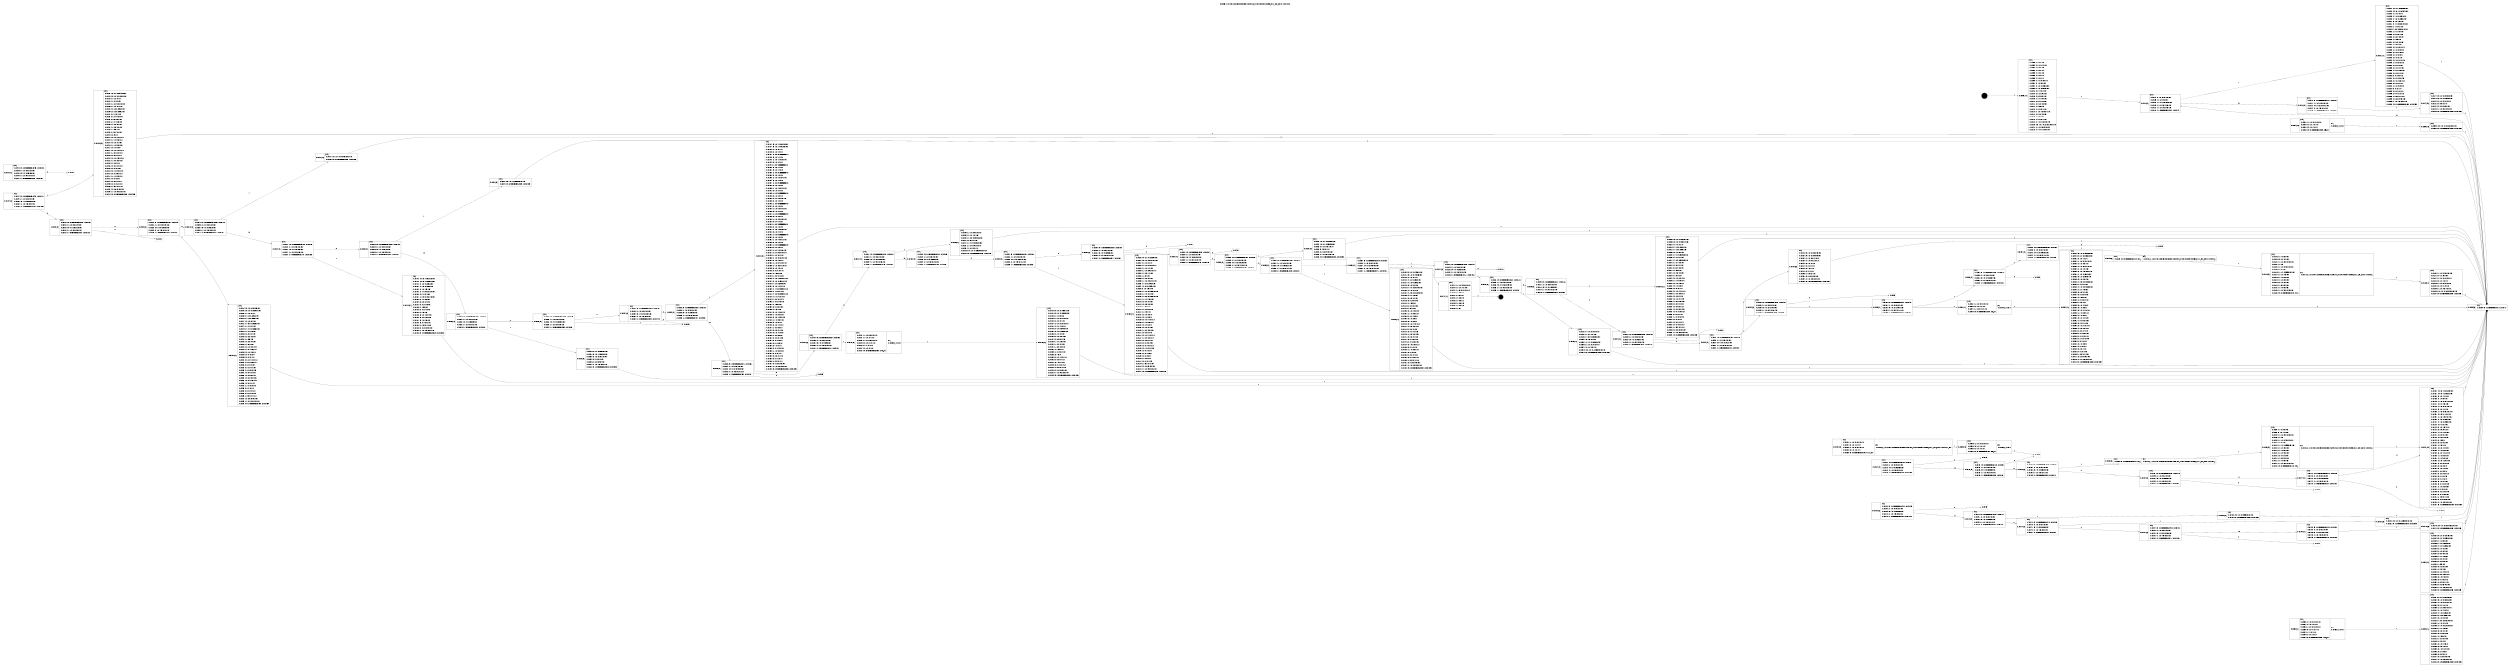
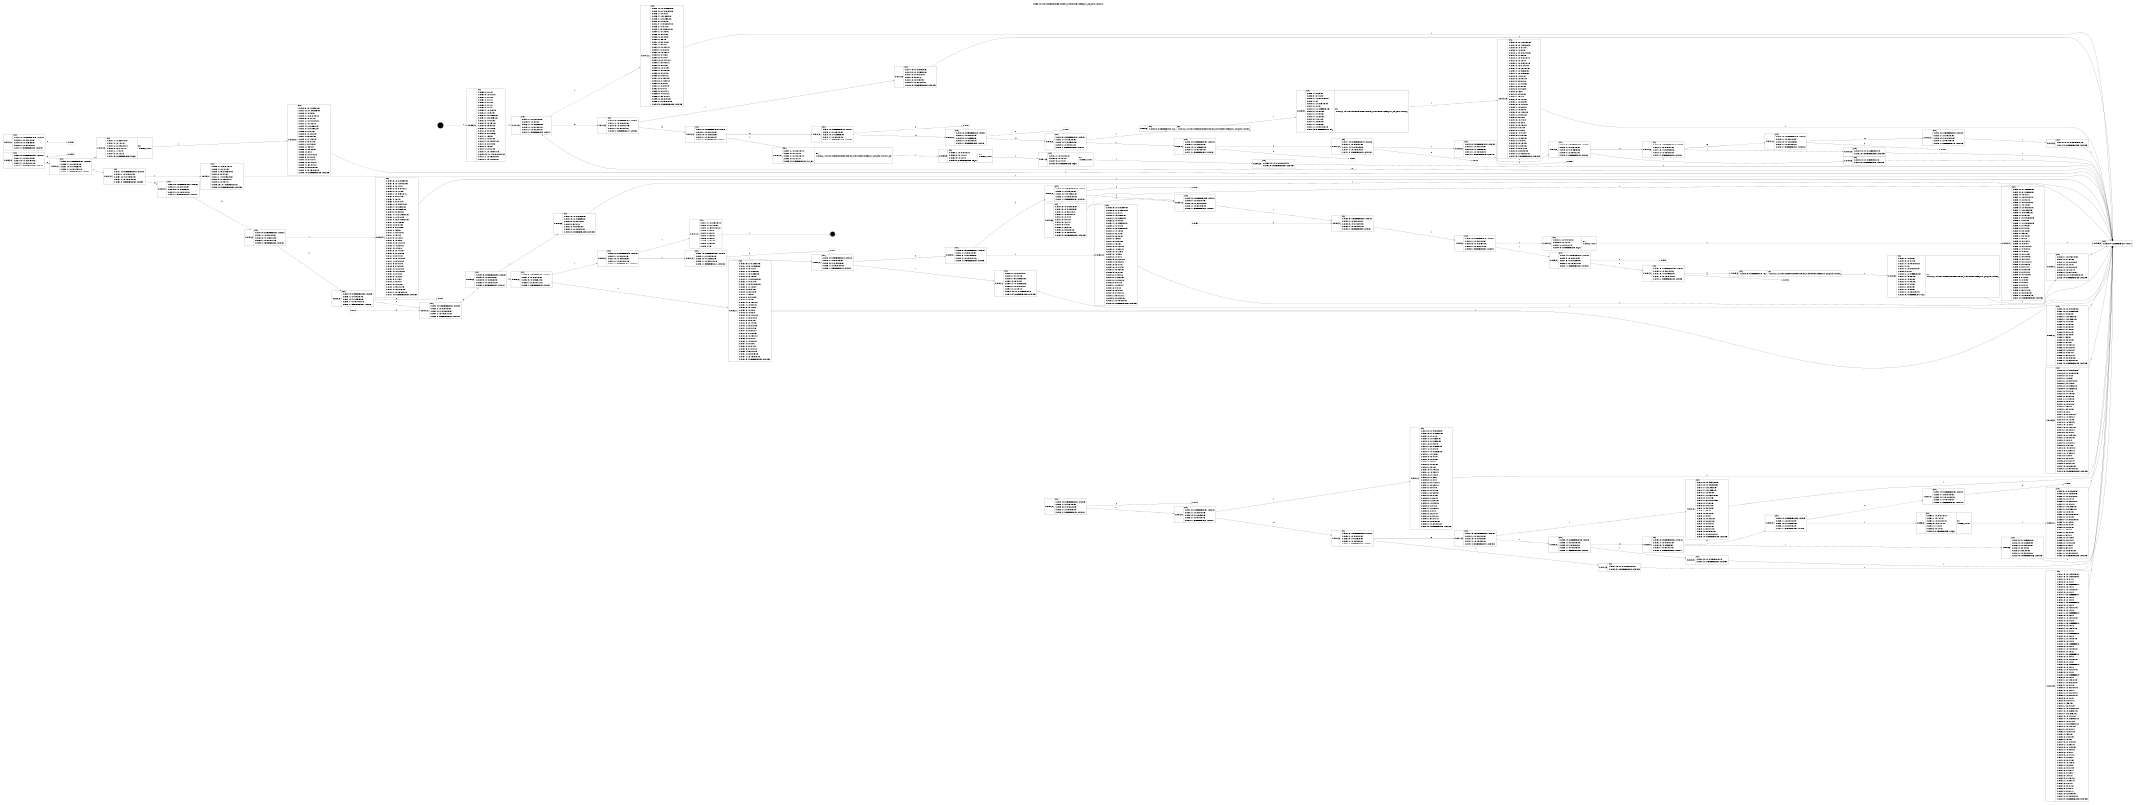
none -> (706, 134)
(24, 201) -> none
(1221, 252) -> (388, 311)
(1750, 293) -> (1130, 199)
(1837, 298) -> (1265, 224)
(686, 312) -> none
(628, 324) -> (1861, 523)
(2022, 453) -> (1015, 158)
(2379, 468) -> (1413, 148)
